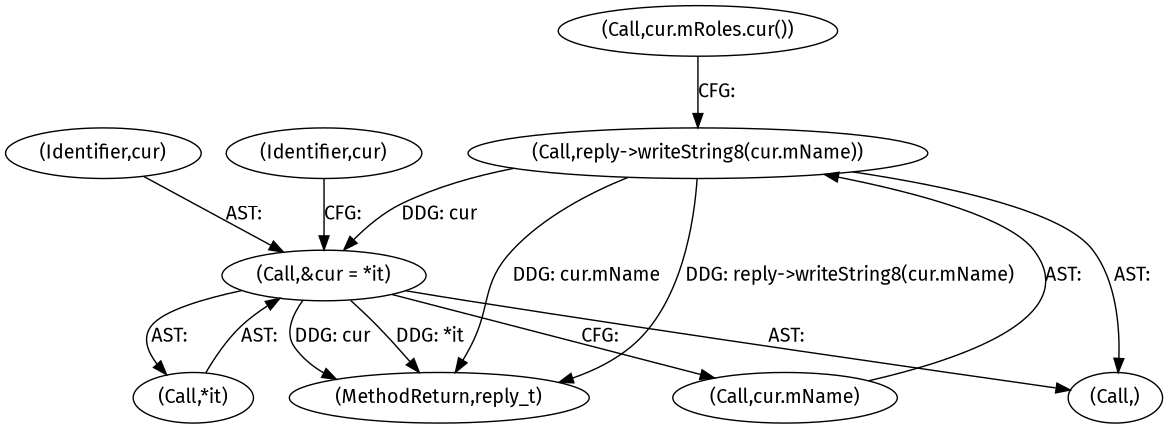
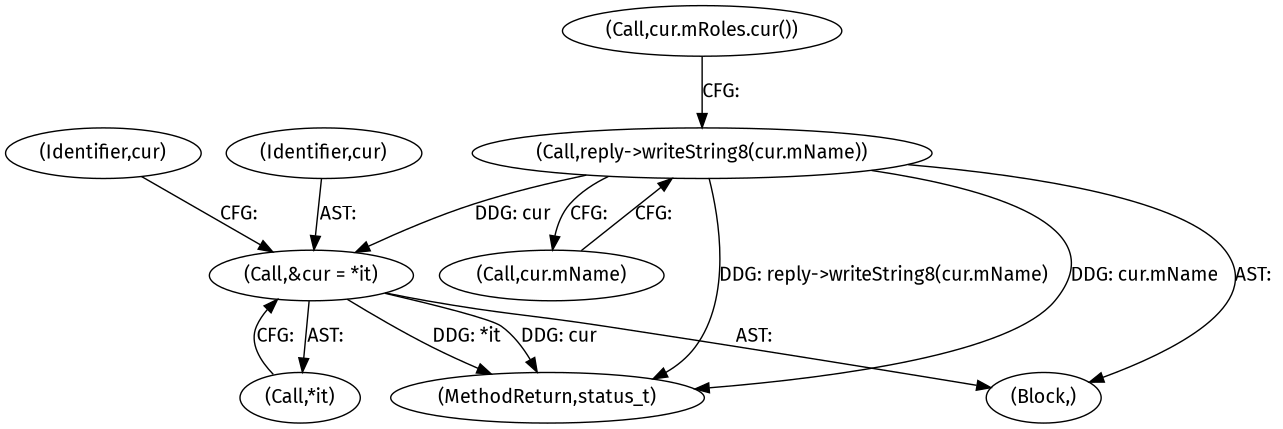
(1066, 275) -> (656, 214)
(546, 335) -> (574, 200)
(262, 337) -> (278, 337)
(439, 398) -> (548, 398)
(1115, 398) -> (1044, 398)
